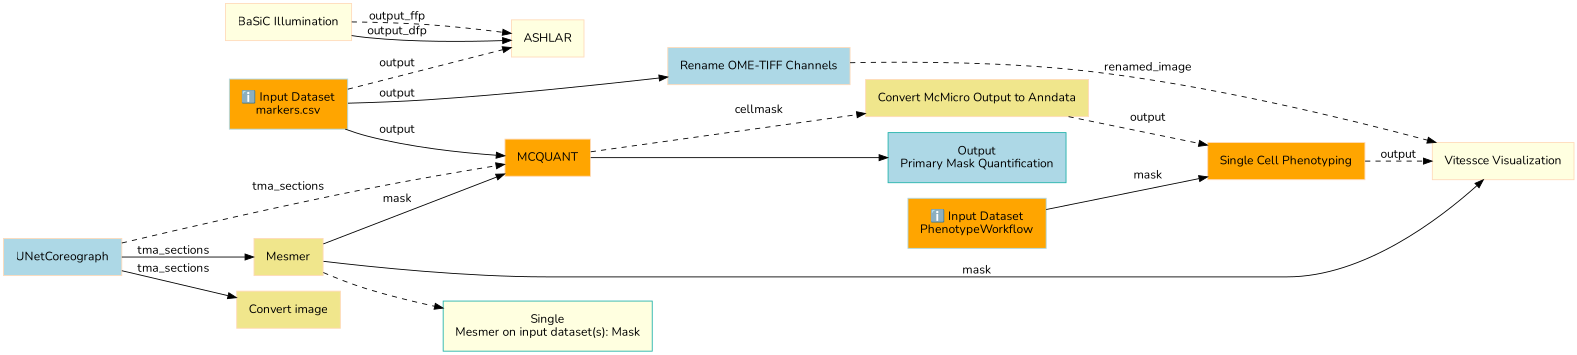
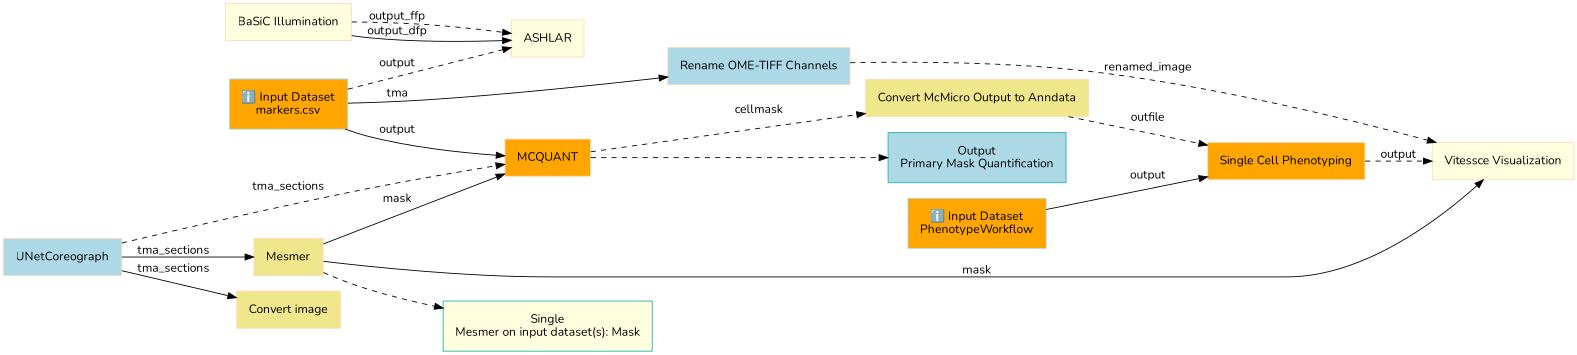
(397, 93) -> (397, 93)
(1148, 117) -> (1148, 117)
(735, 158) -> (735, 158)
(1148, 175) -> (1148, 175)
